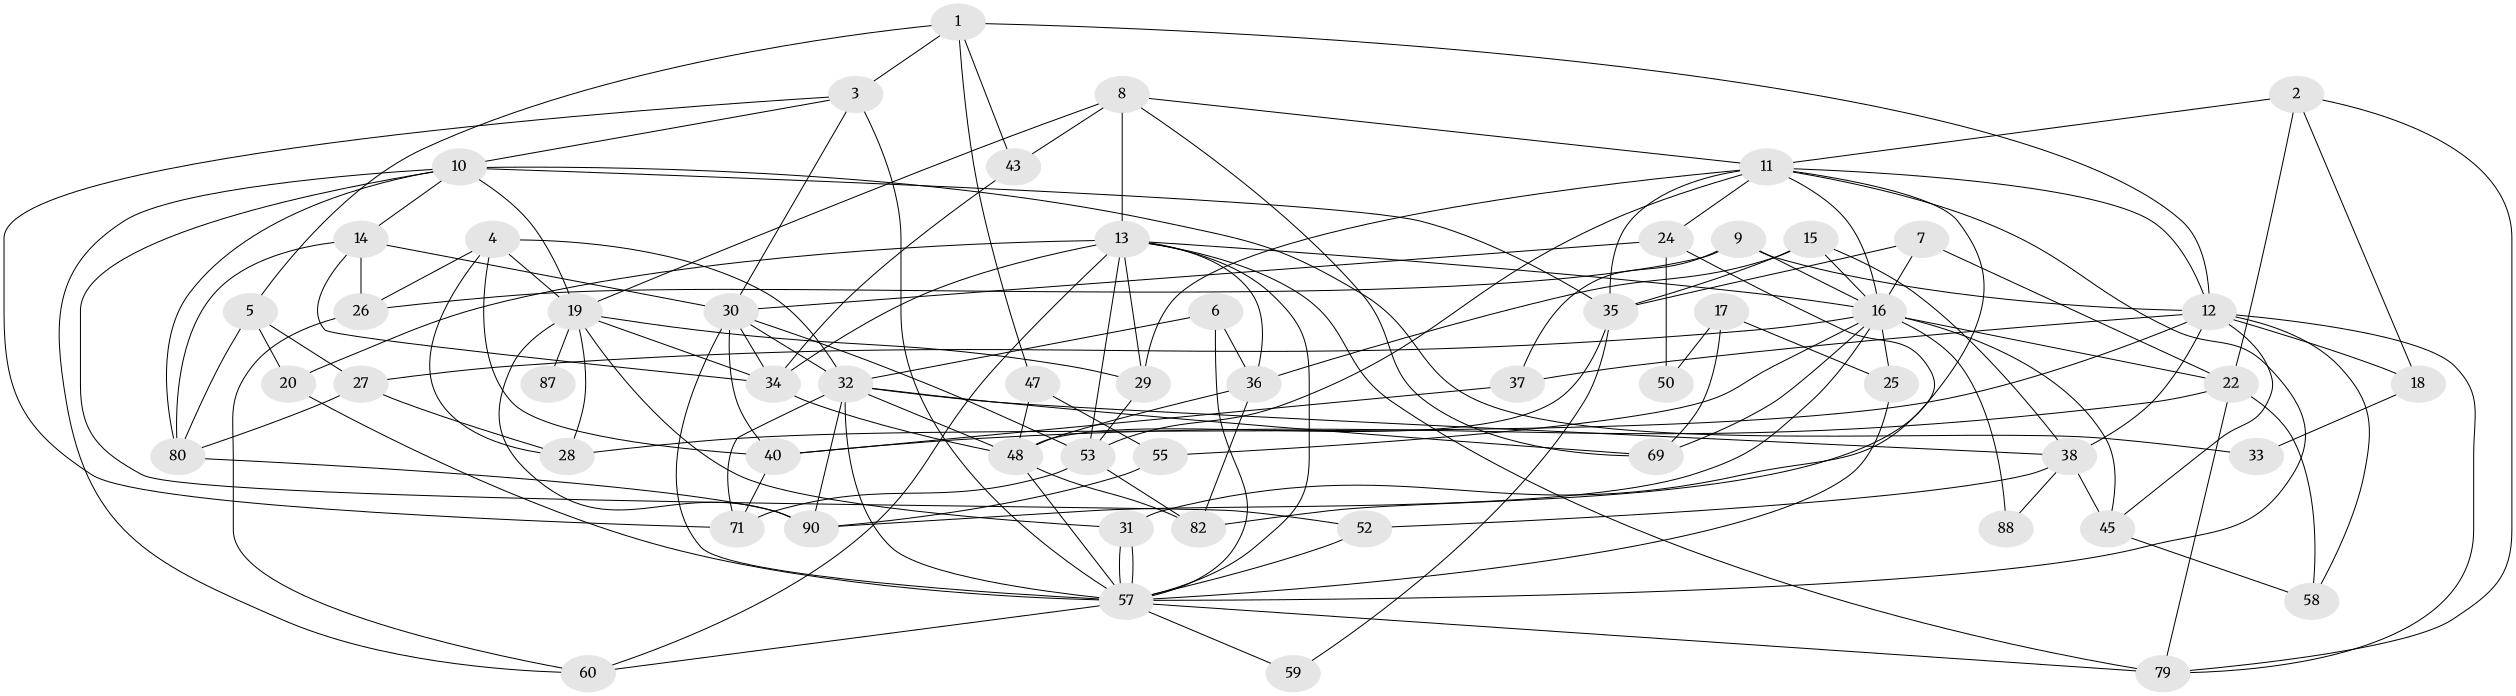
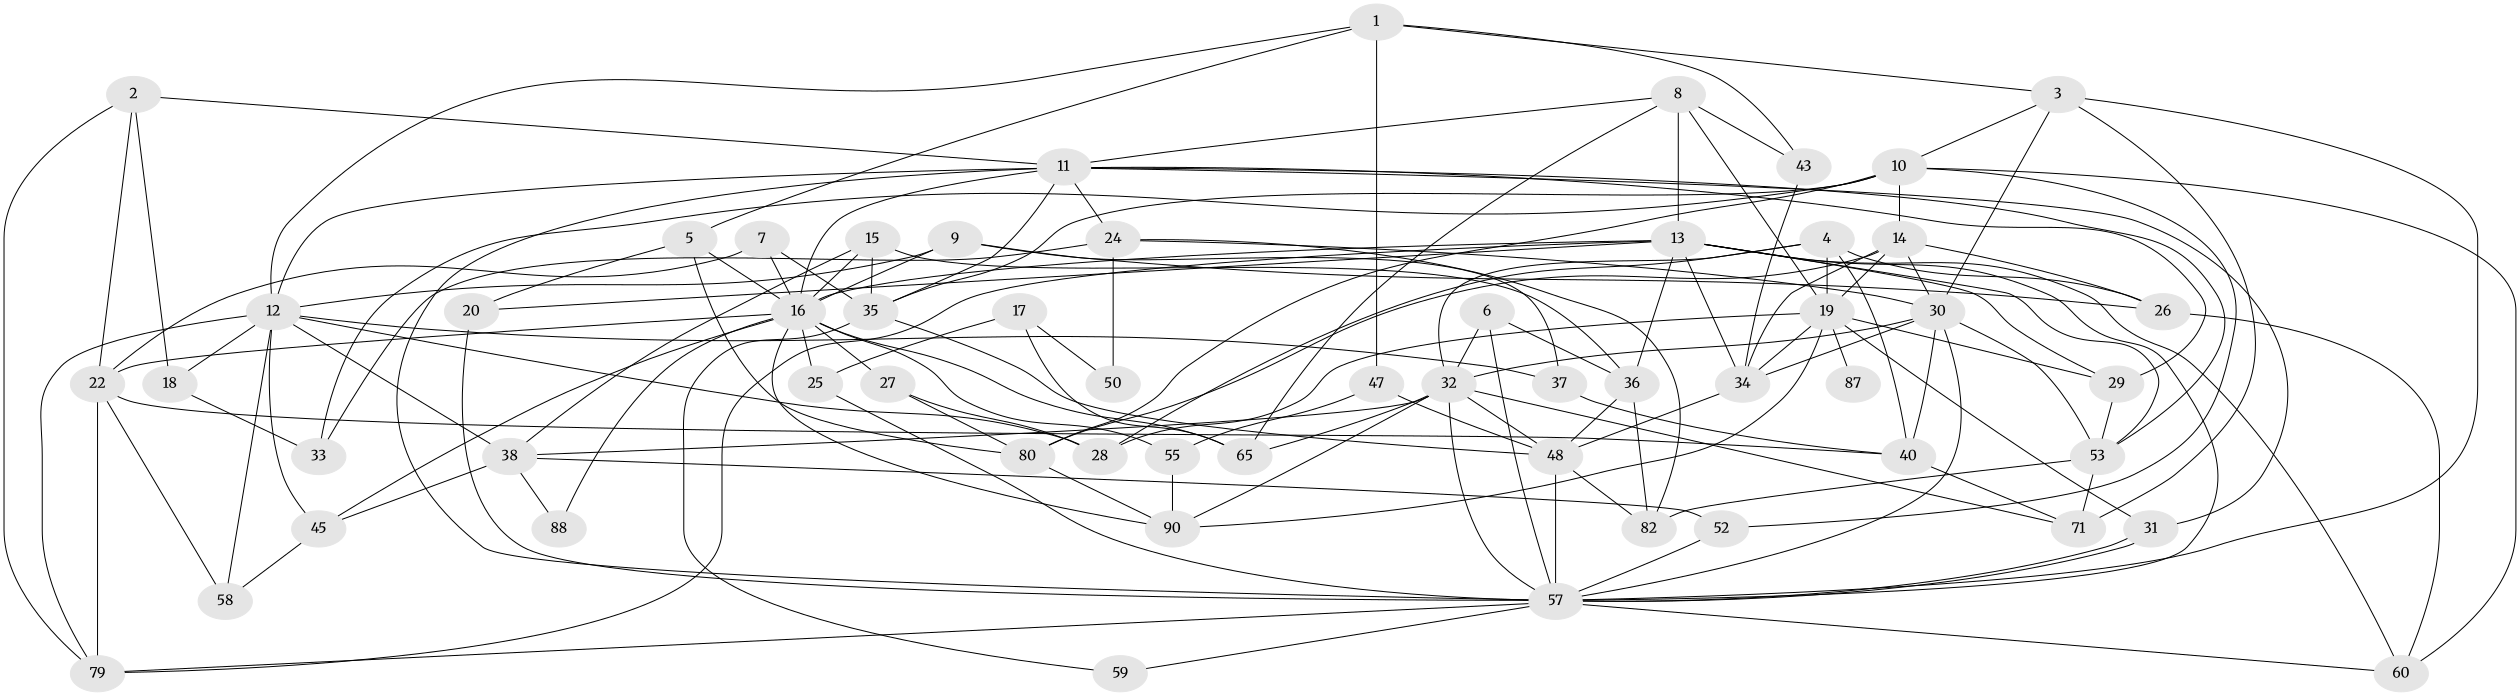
(534, 228) -> (1862, 276)
none -> (669, 258)
(306, 348) -> (742, 274)
(1656, 457) -> (1245, 457)
